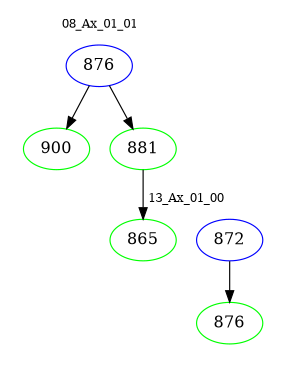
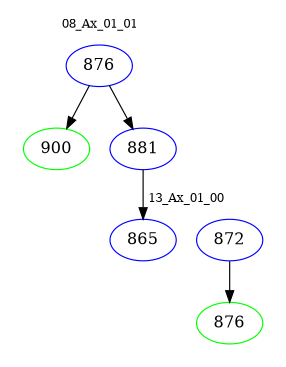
(143, 149) -> (143, 149)
(143, 240) -> (143, 240)
